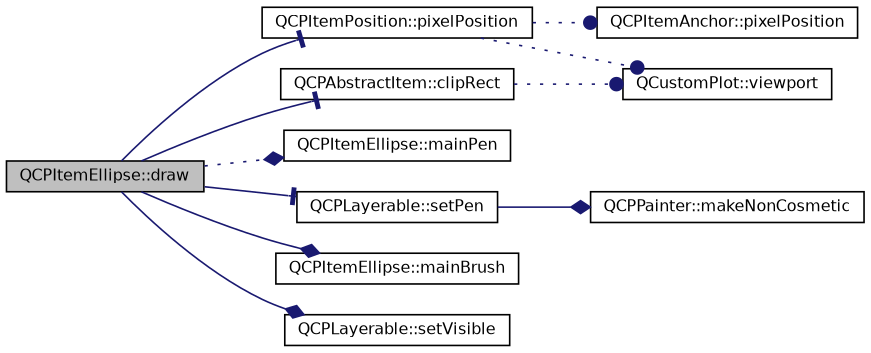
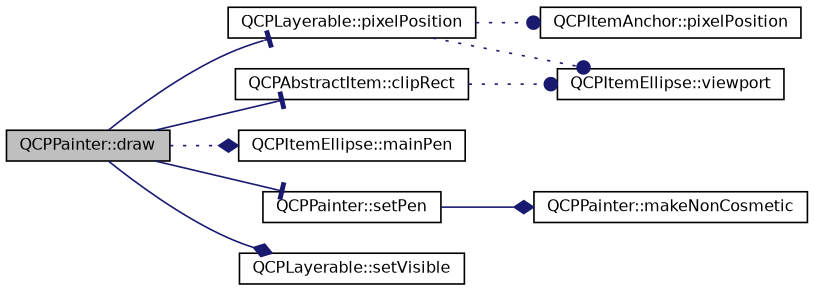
(397, 23) -> (352, 23)
(727, 84) -> (671, 84)
(105, 176) -> (88, 146)
(397, 207) -> (352, 207)
(397, 269) -> none
